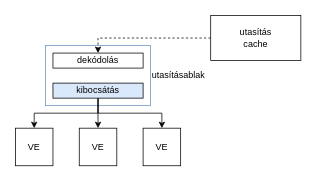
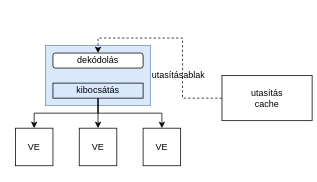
(255, 38) -> (267, 98)
(98, 60) -> (98, 60)
(98, 75) -> (98, 75)
